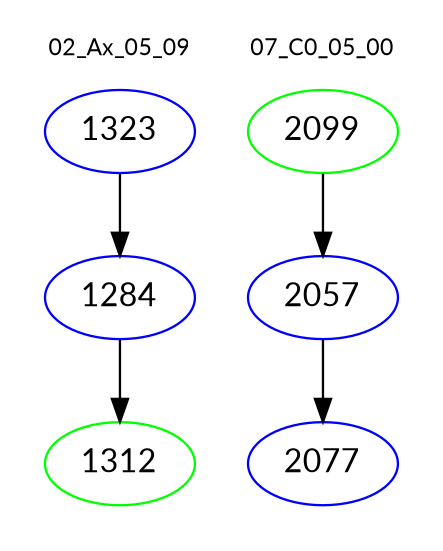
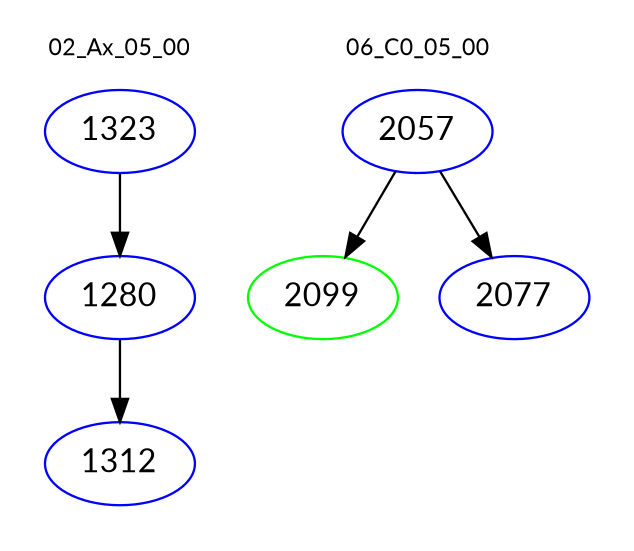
(120, 50) -> (120, 50)
(323, 50) -> (419, 50)
(323, 203) -> (376, 204)
(120, 298) -> (120, 298)
(120, 464) -> (120, 464)
